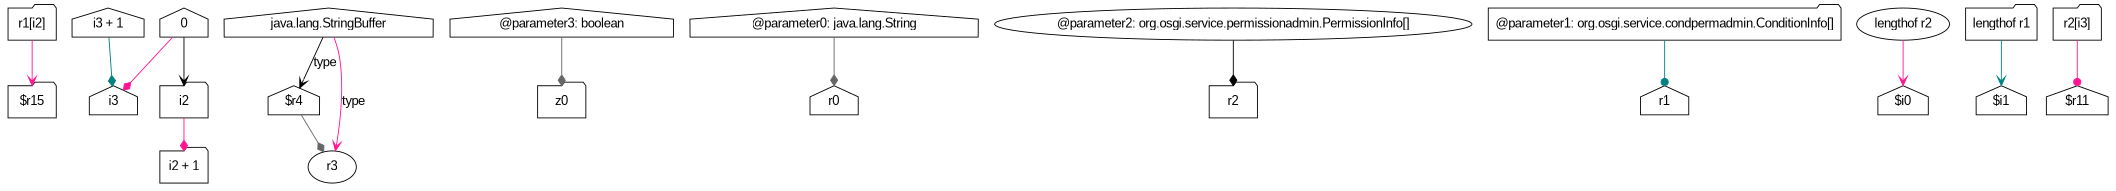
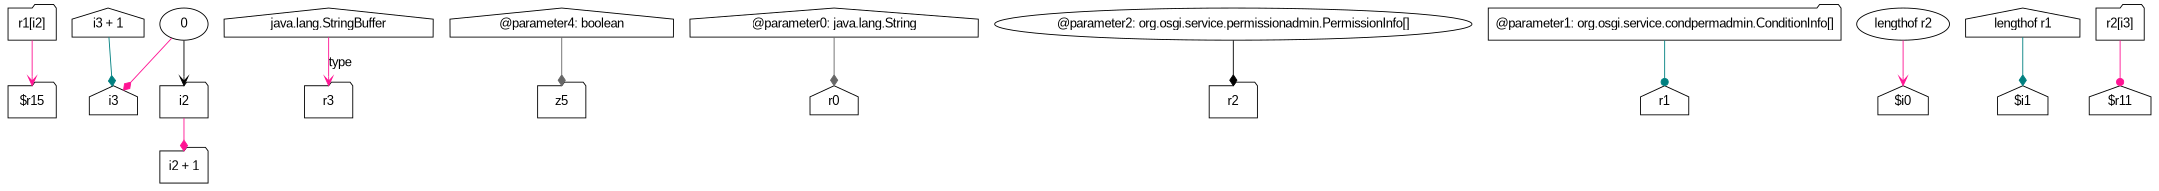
(184, 24) -> (184, 24)
(562, 24) -> (562, 24)
(2001, 24) -> (2023, 24)
(2001, 58) -> (2023, 56)
(294, 102) -> none
(562, 102) -> (562, 102)
(332, 167) -> (329, 102)
